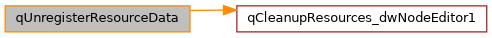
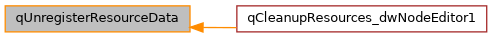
(207, 10) -> (220, 28)
